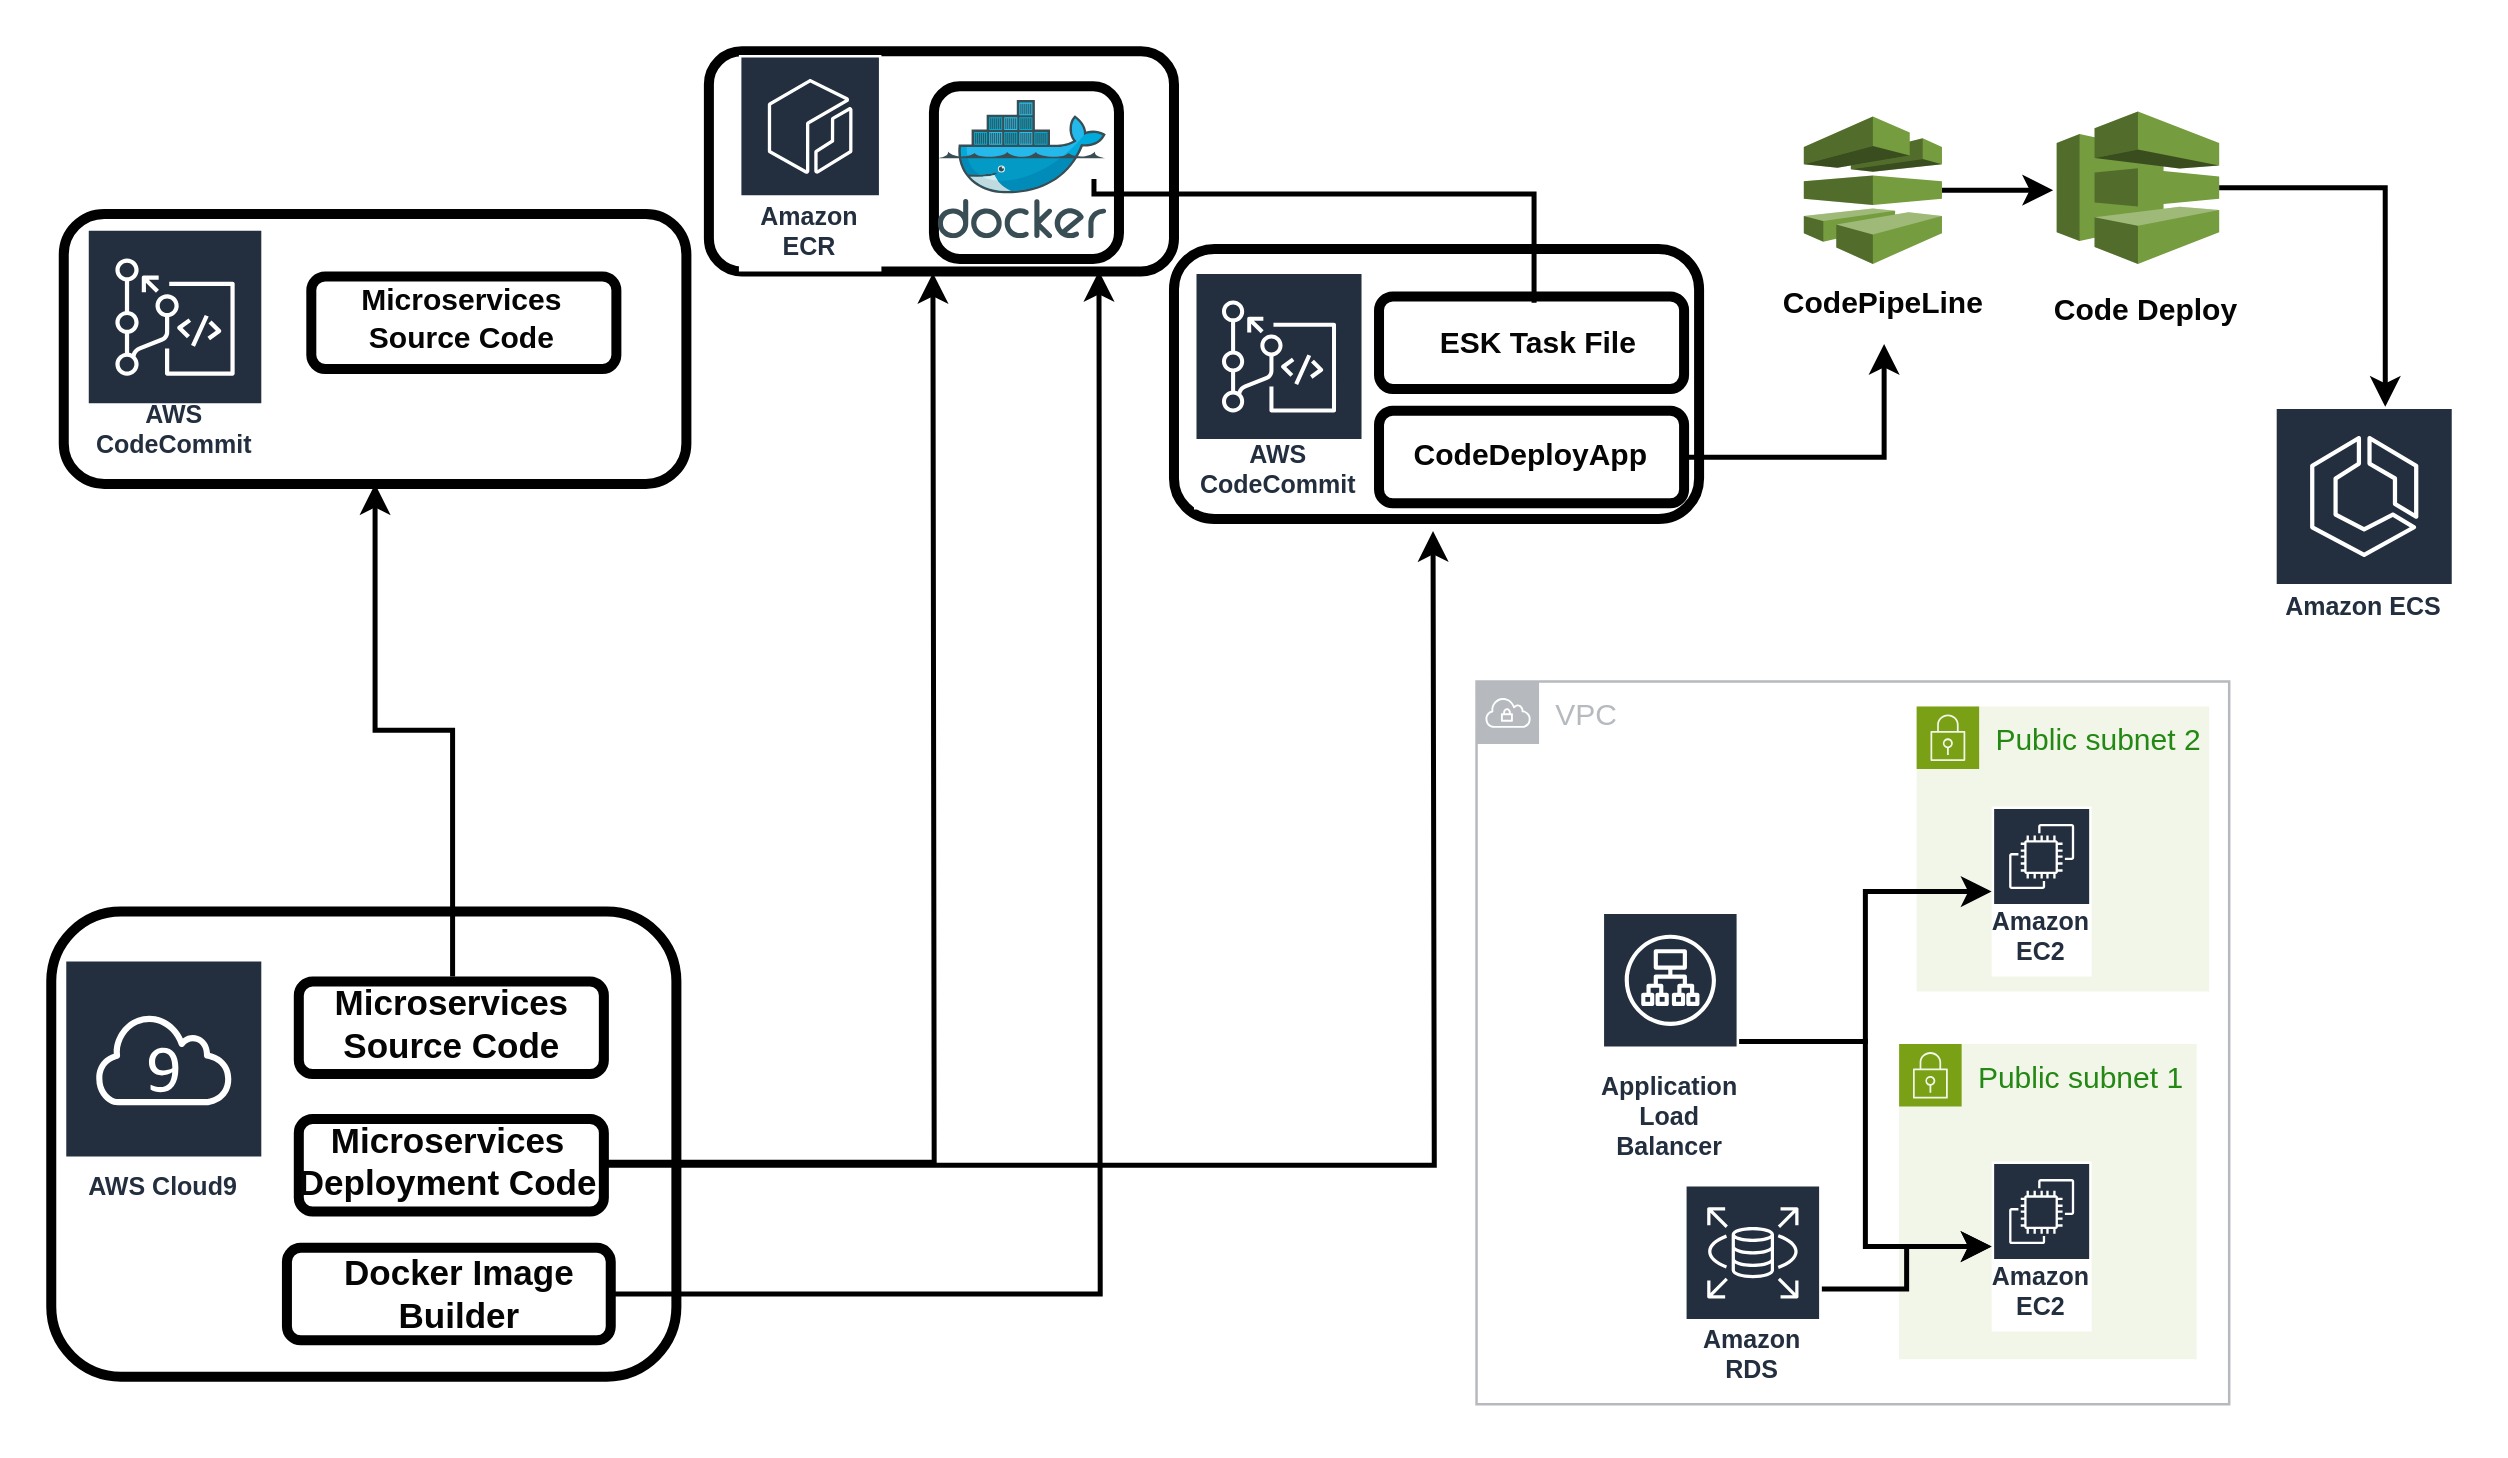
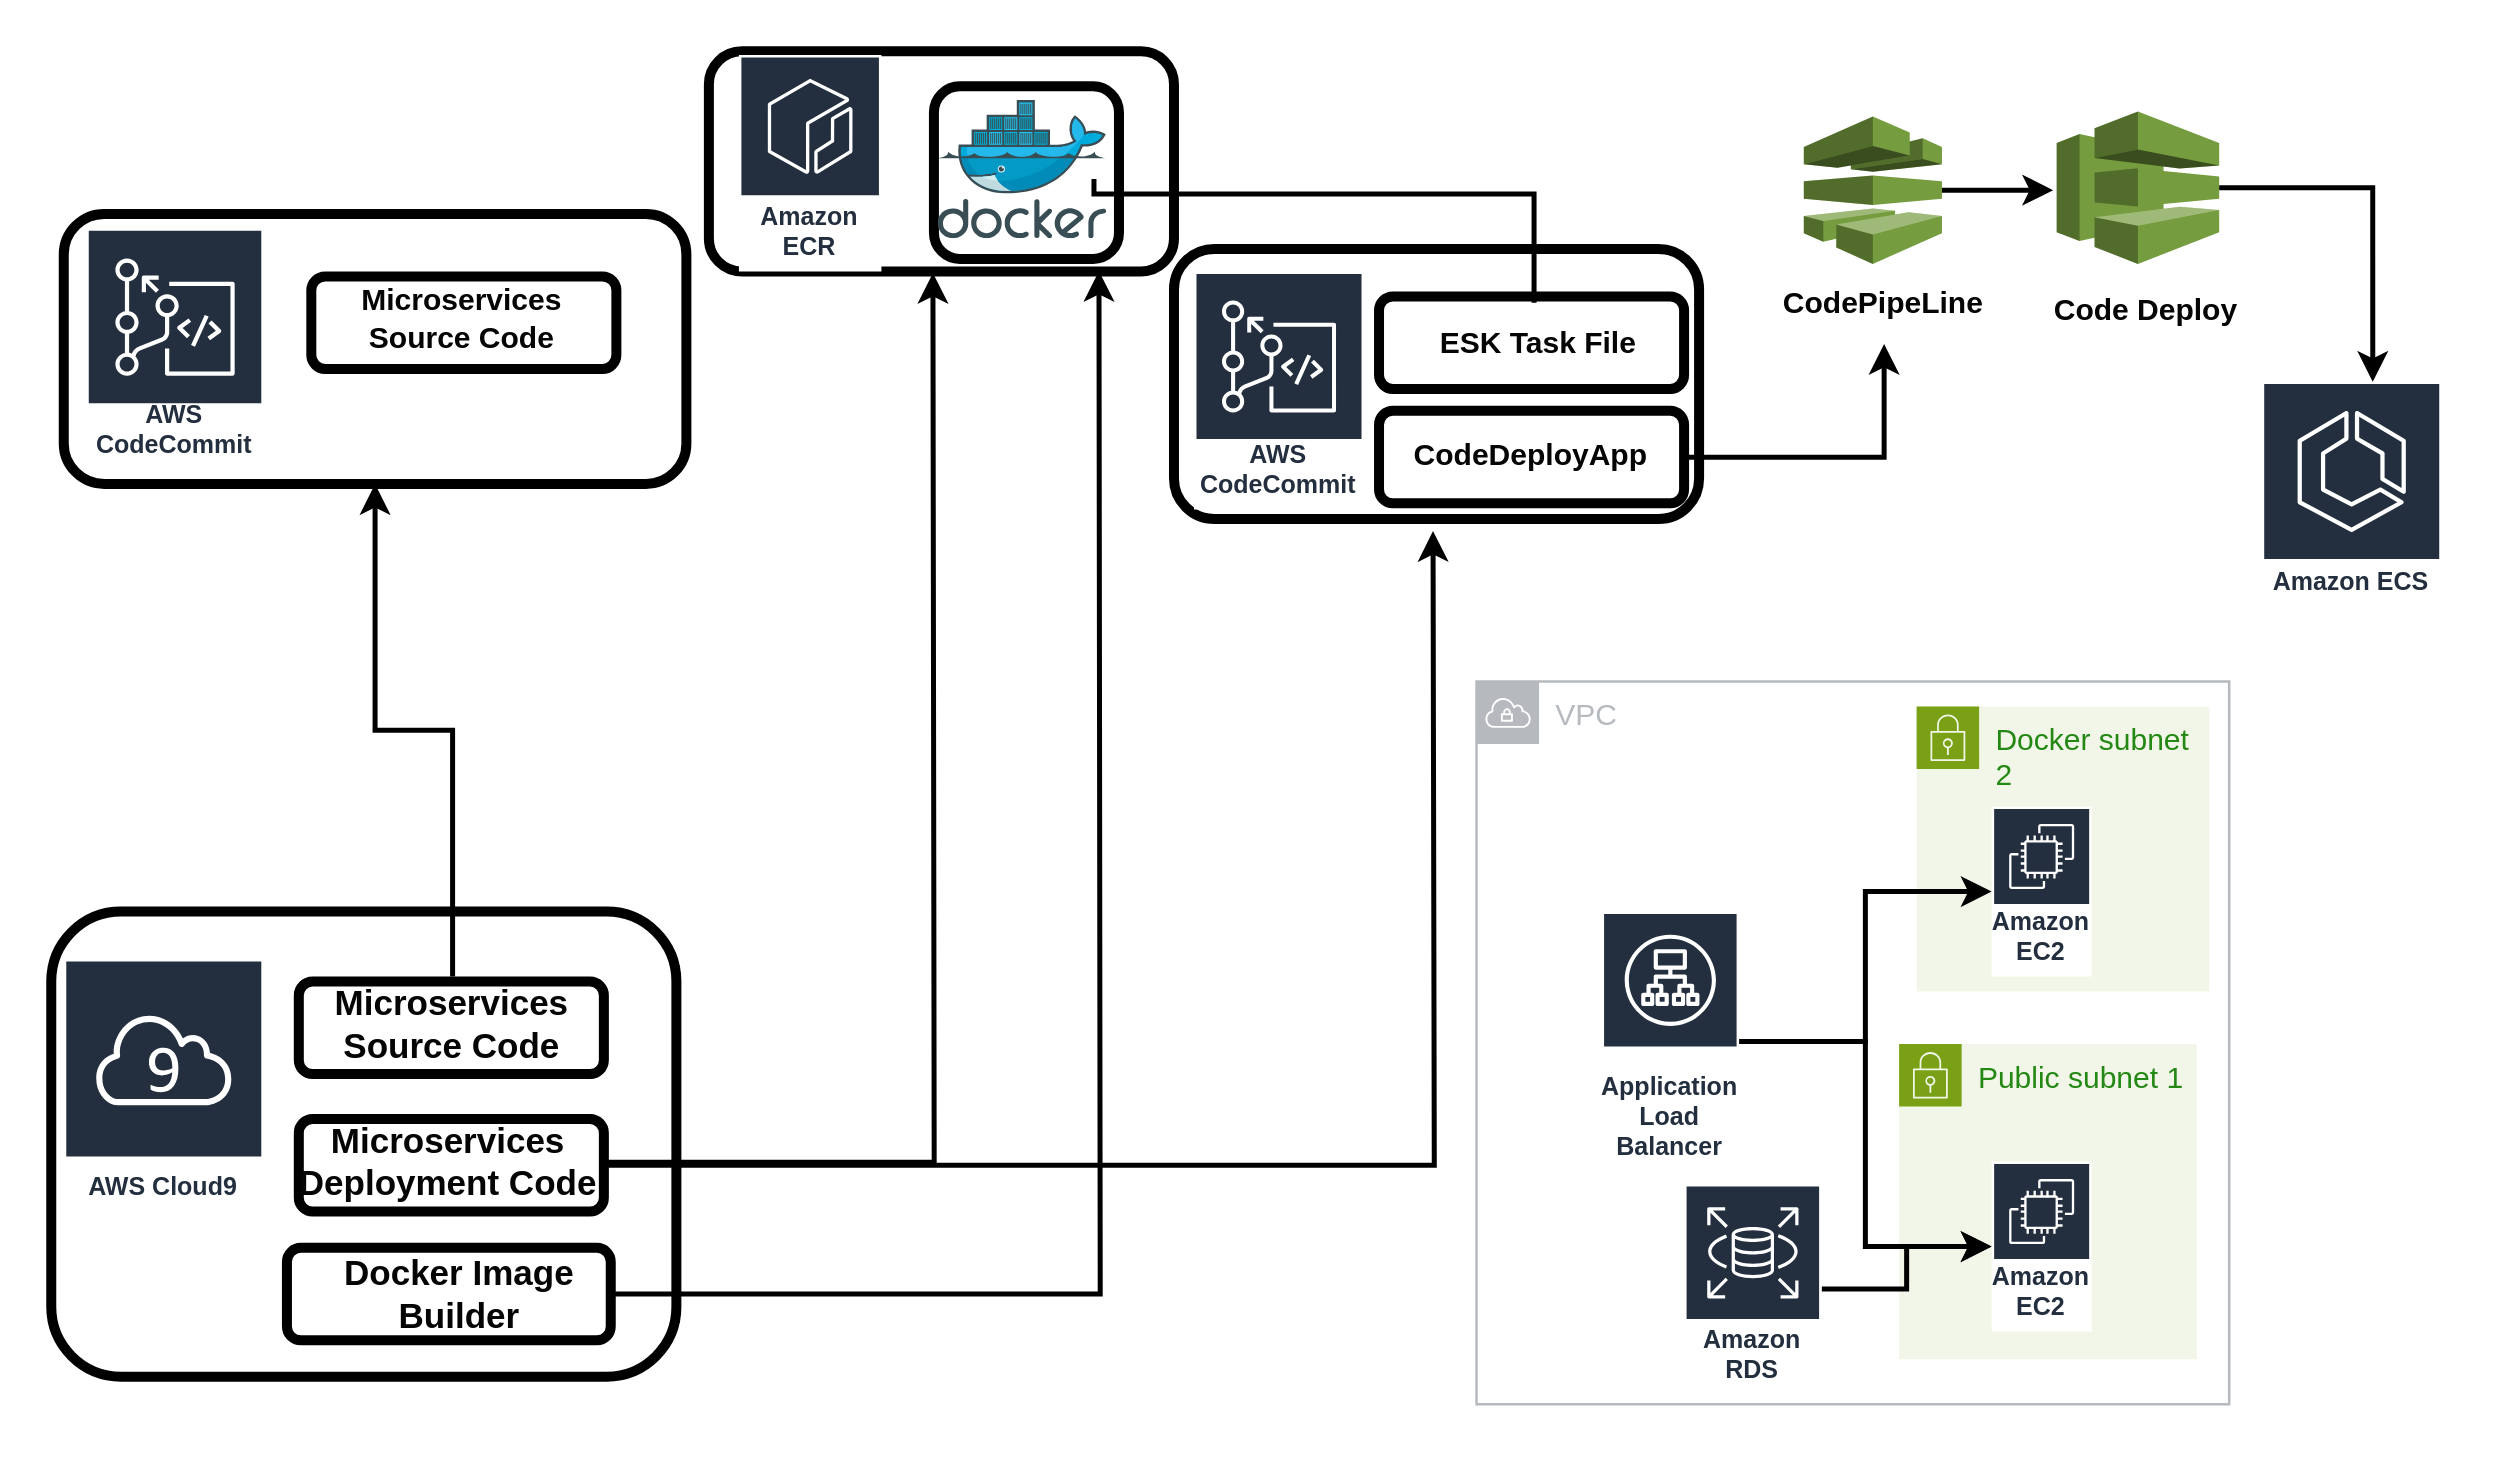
(2364, 519) -> (2351, 494)
(2103, 760) -> (2103, 760)
